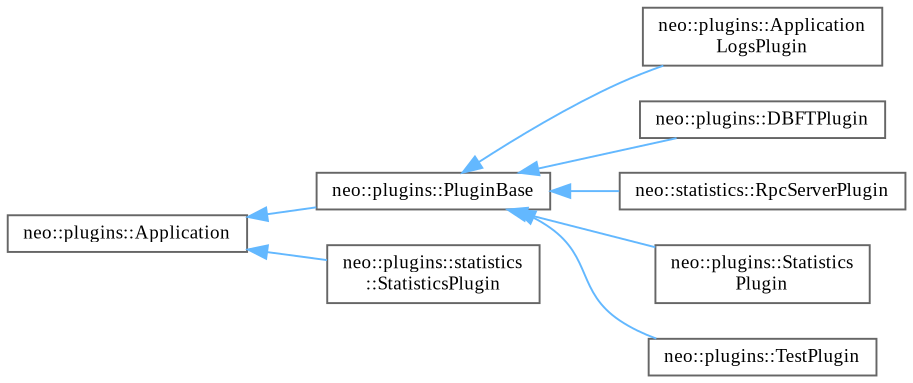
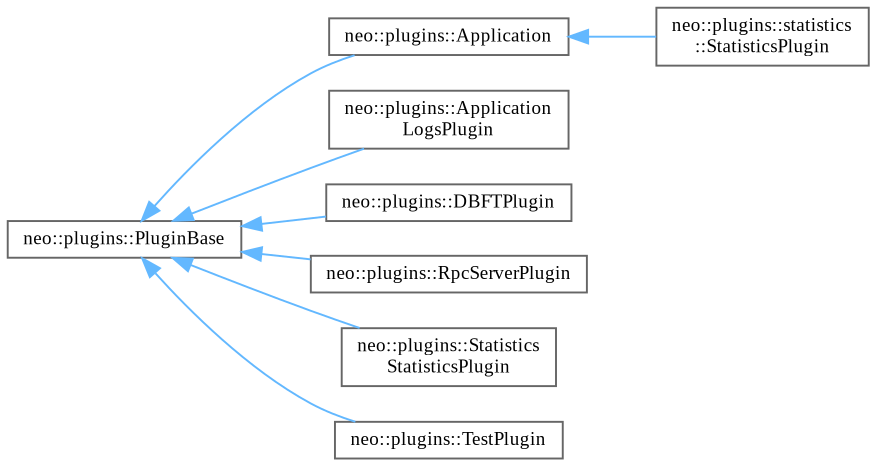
(763, 191) -> (449, 274)
(292, 211) -> (245, 118)
(763, 274) -> (449, 357)
